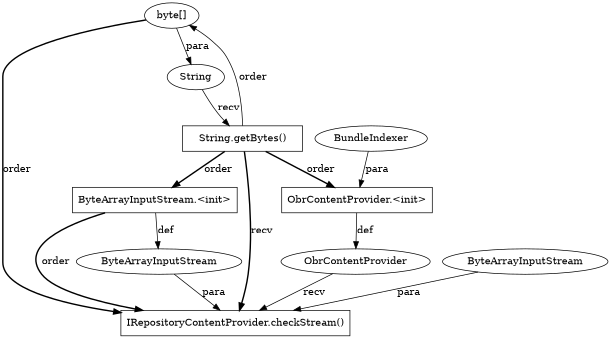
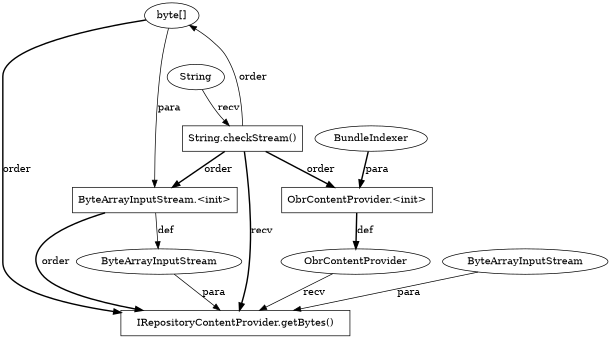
(182, 43) -> (157, 104)
(242, 139) -> (242, 139)
(365, 166) -> (365, 166)
(356, 227) -> (356, 227)
(235, 323) -> (235, 323)
